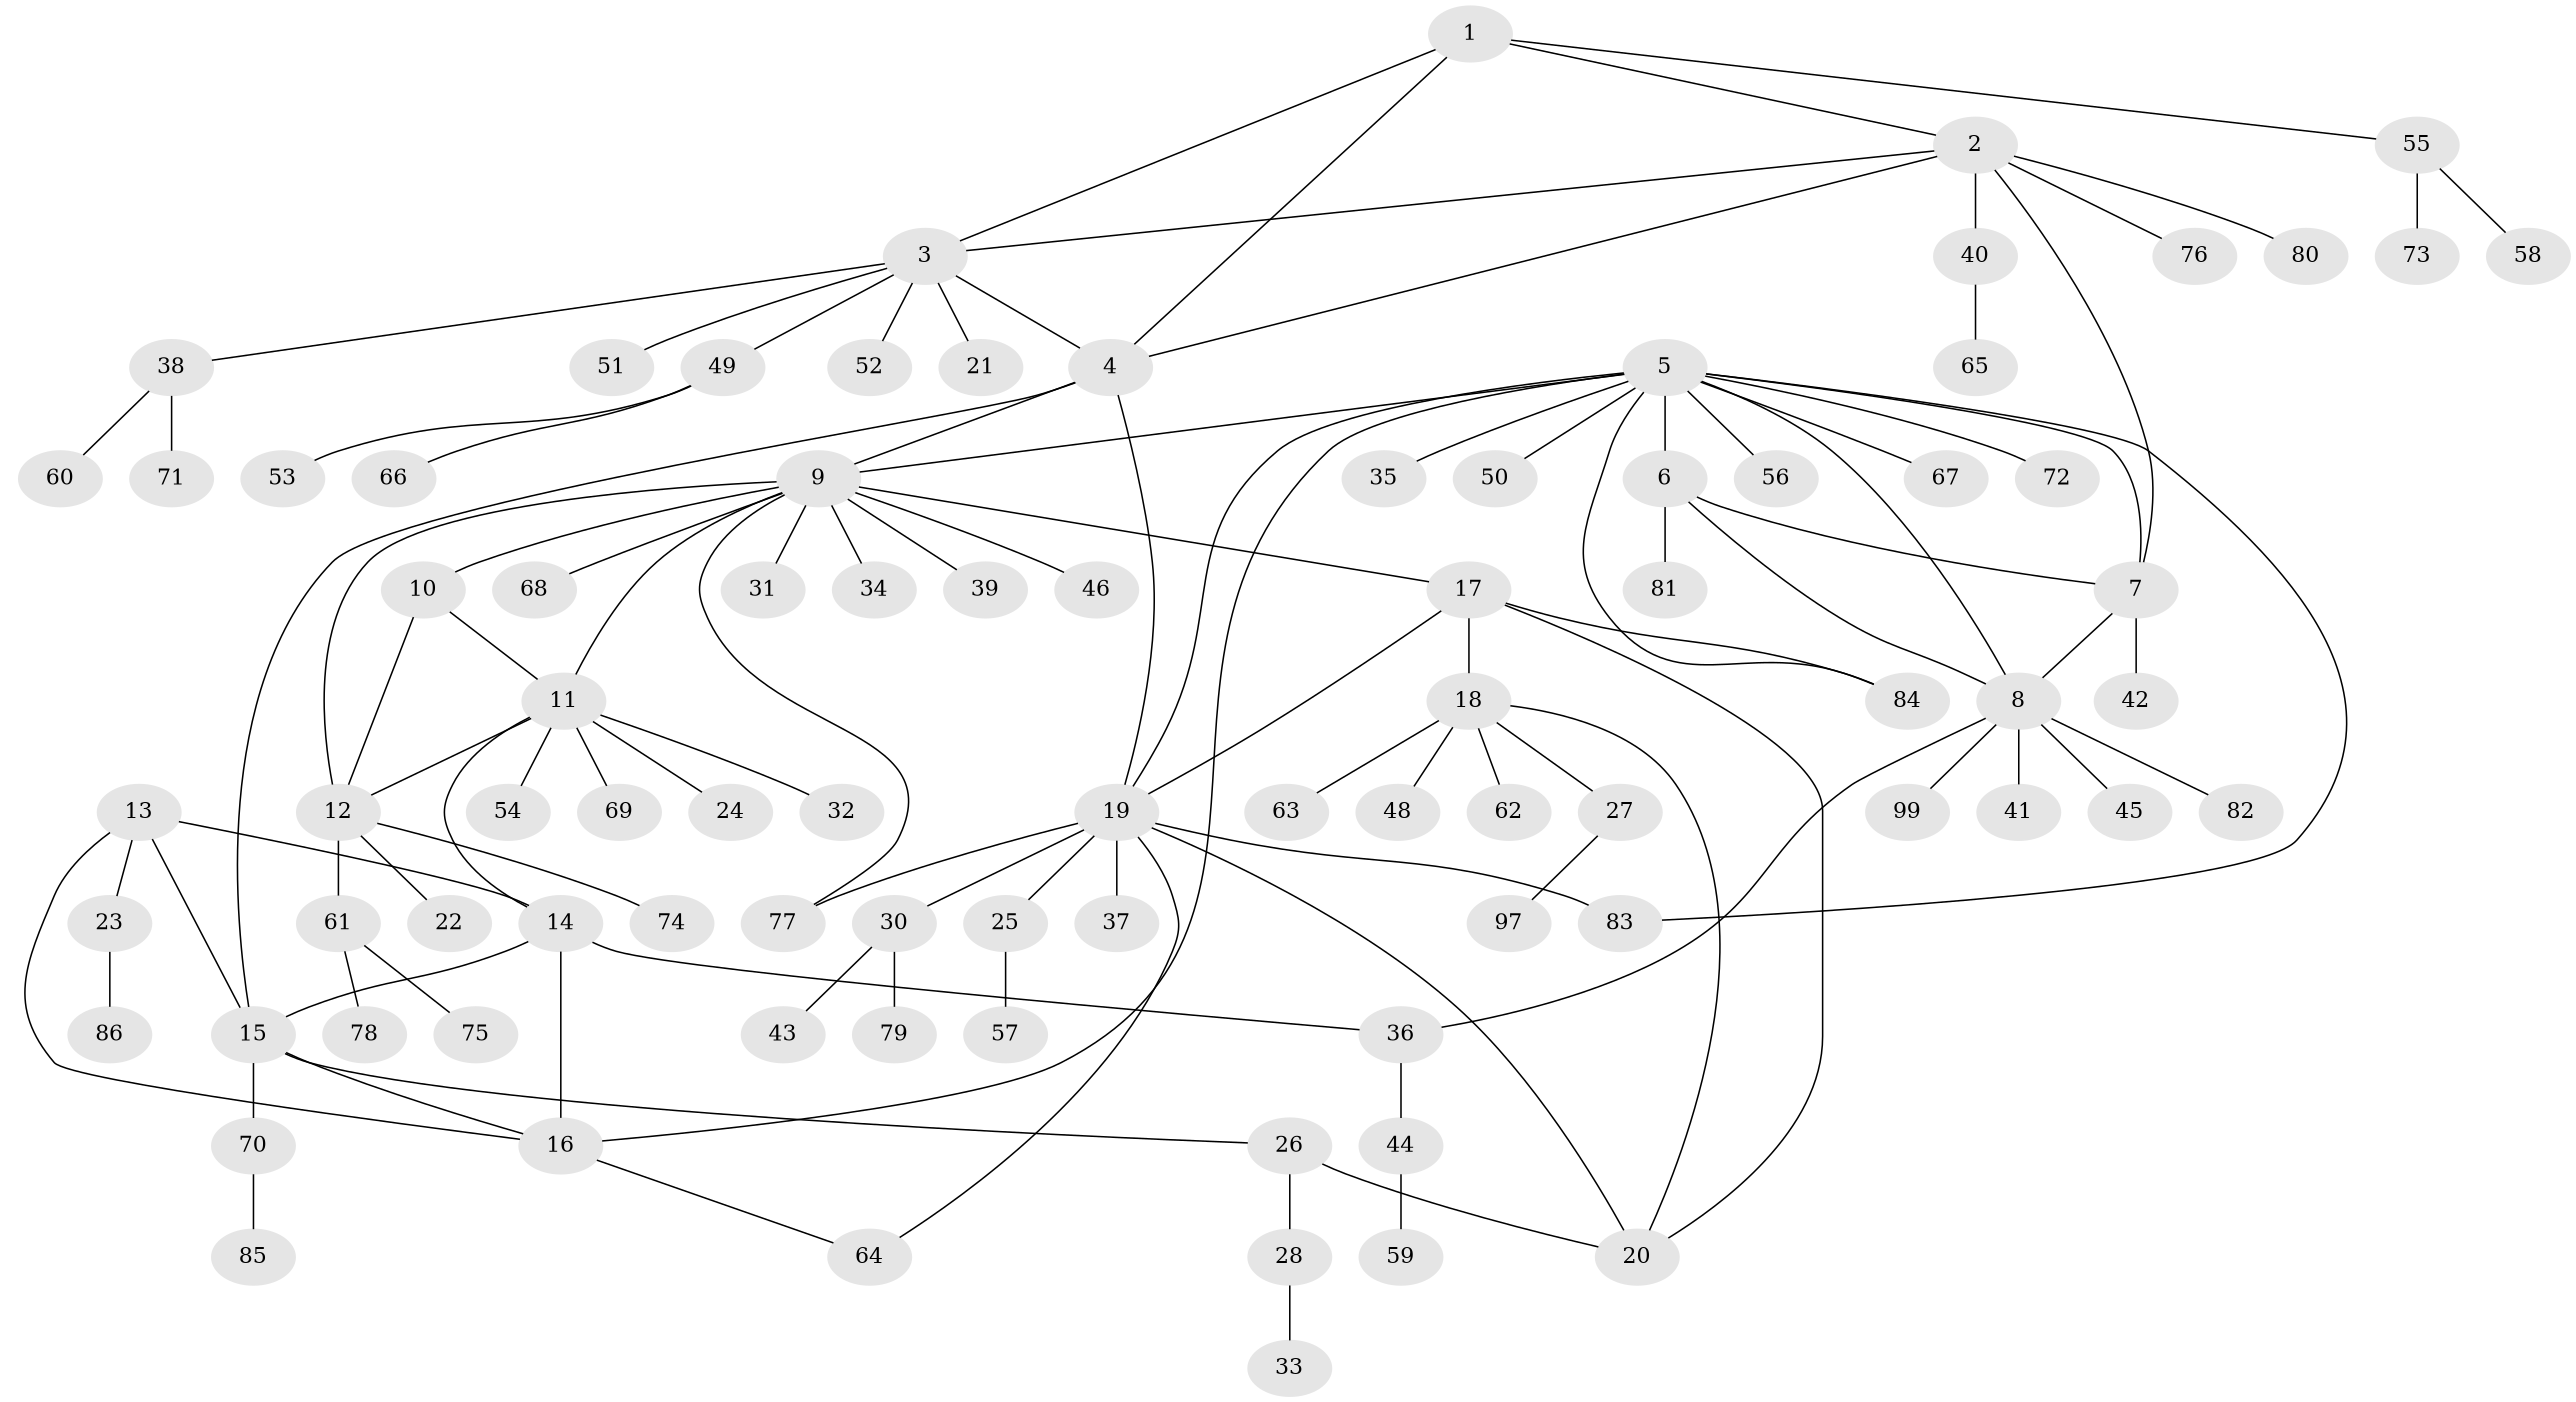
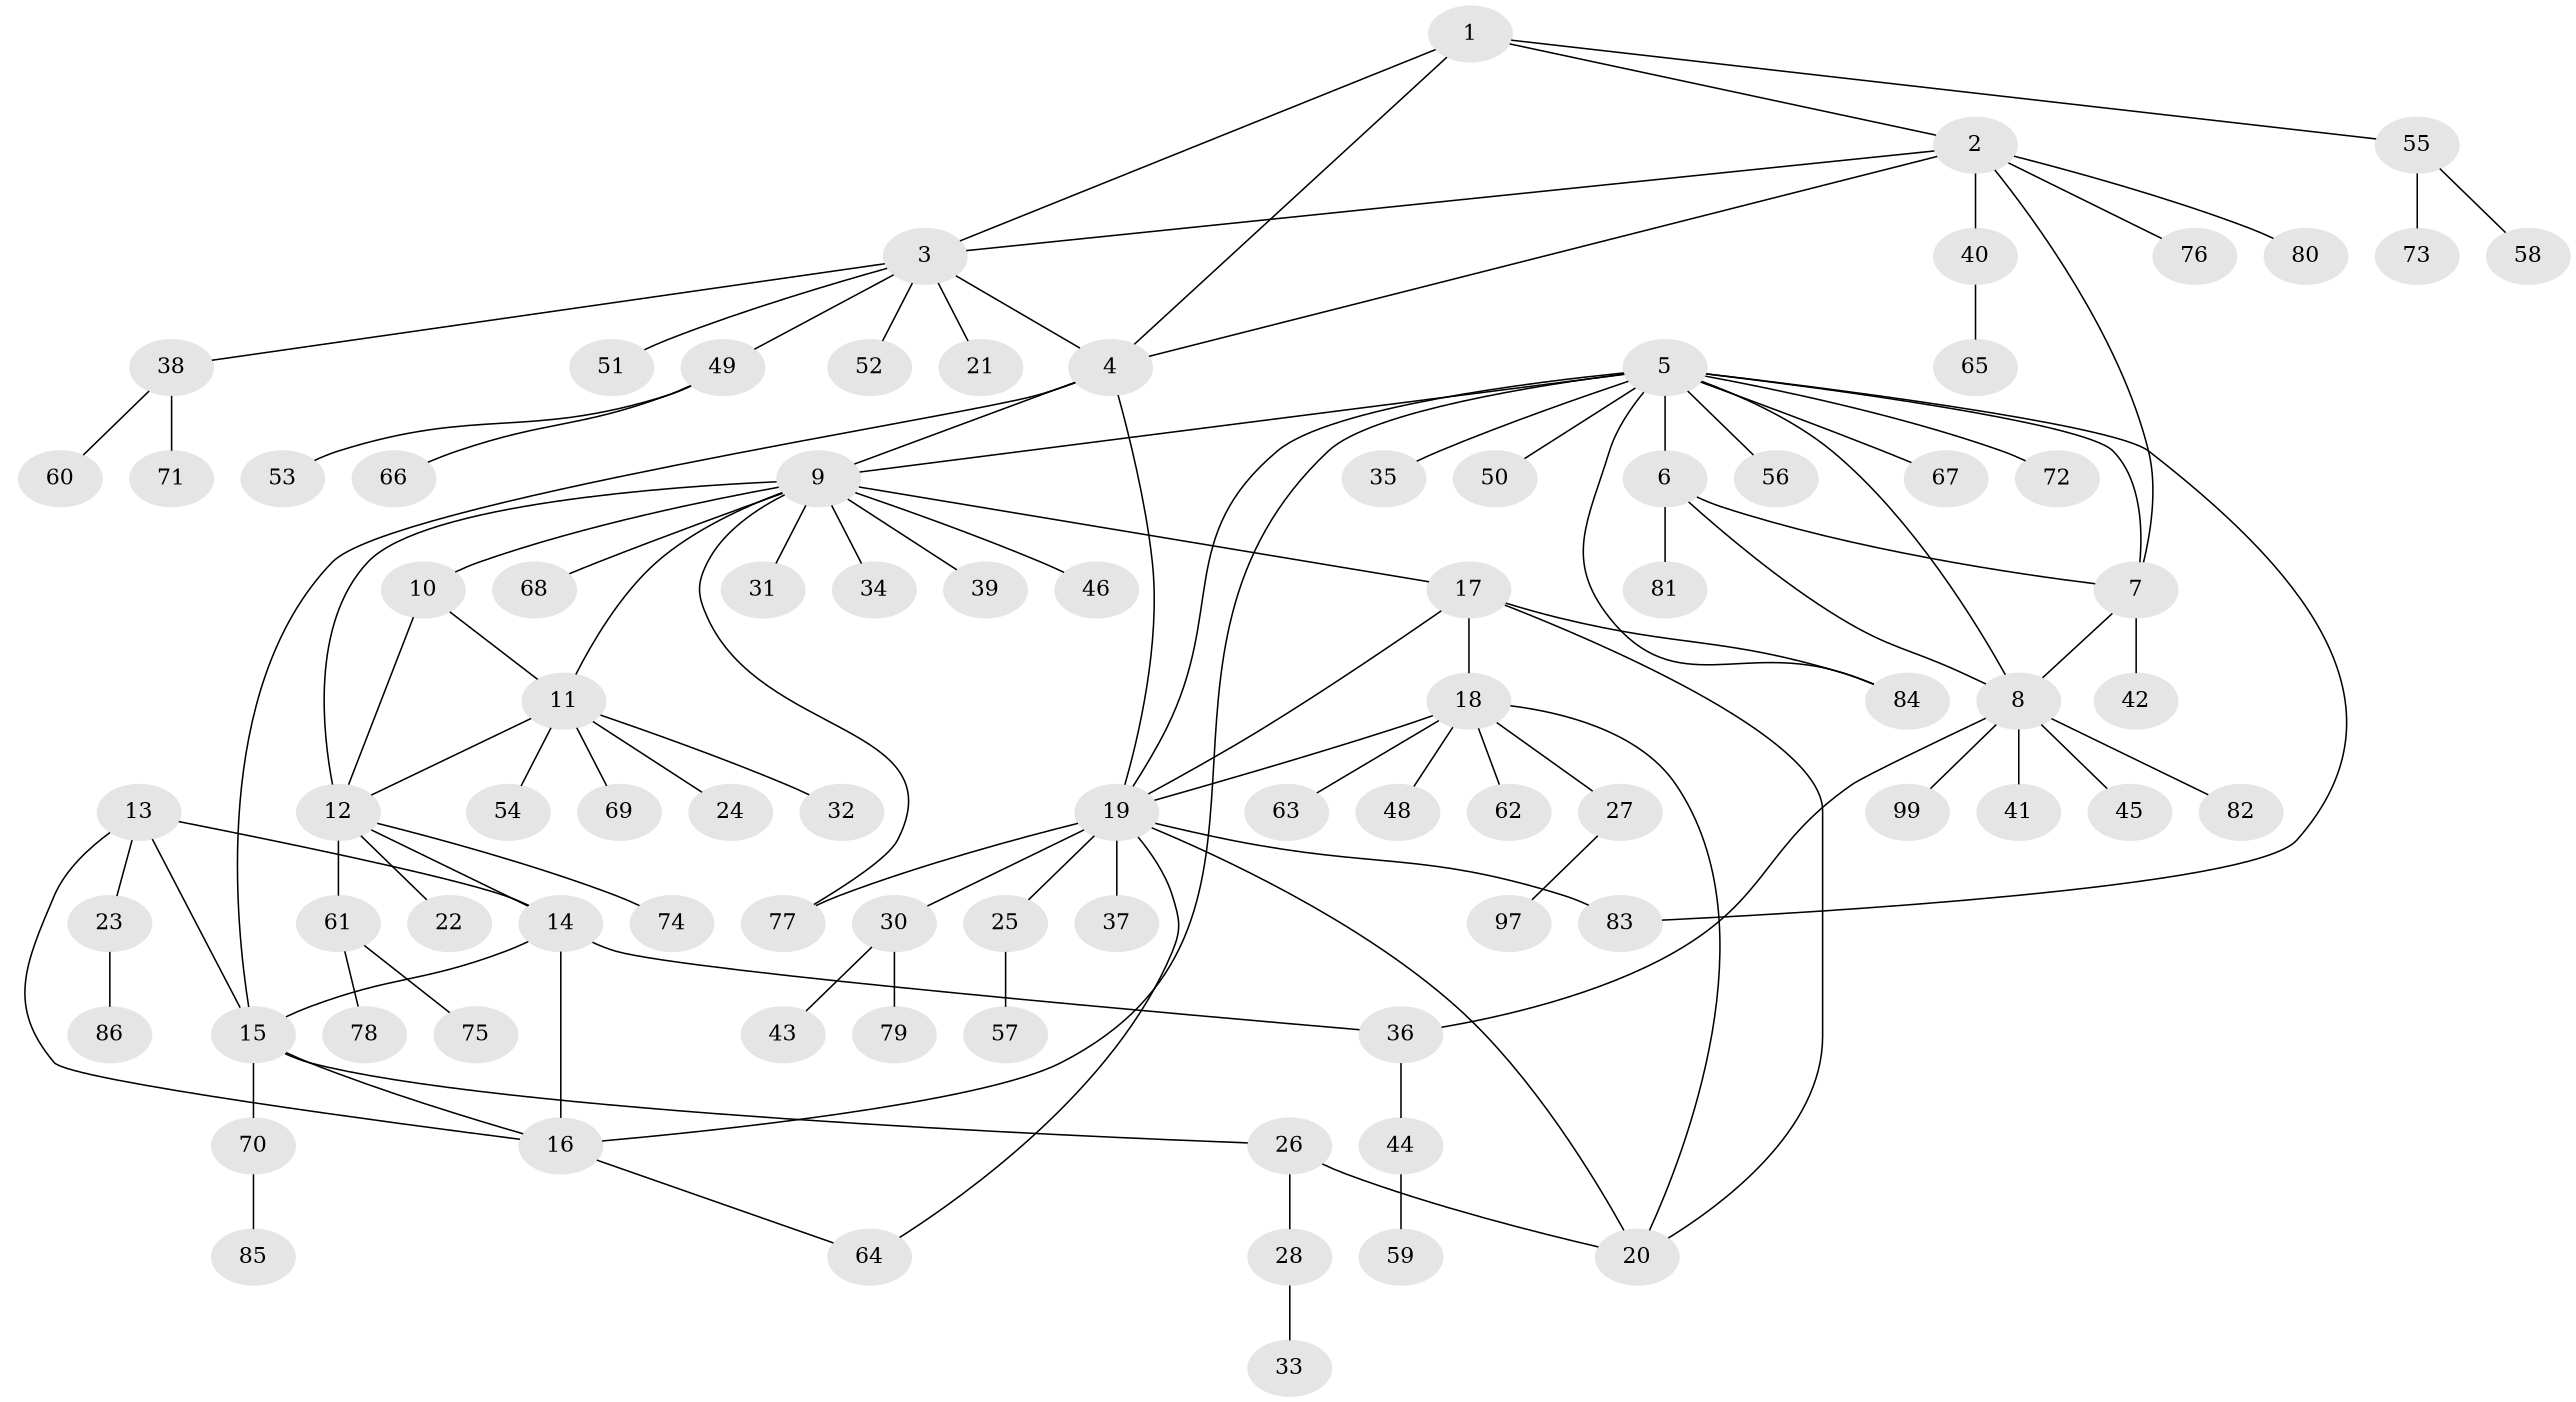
none -> (1294, 760)
(444, 811) -> (450, 868)
